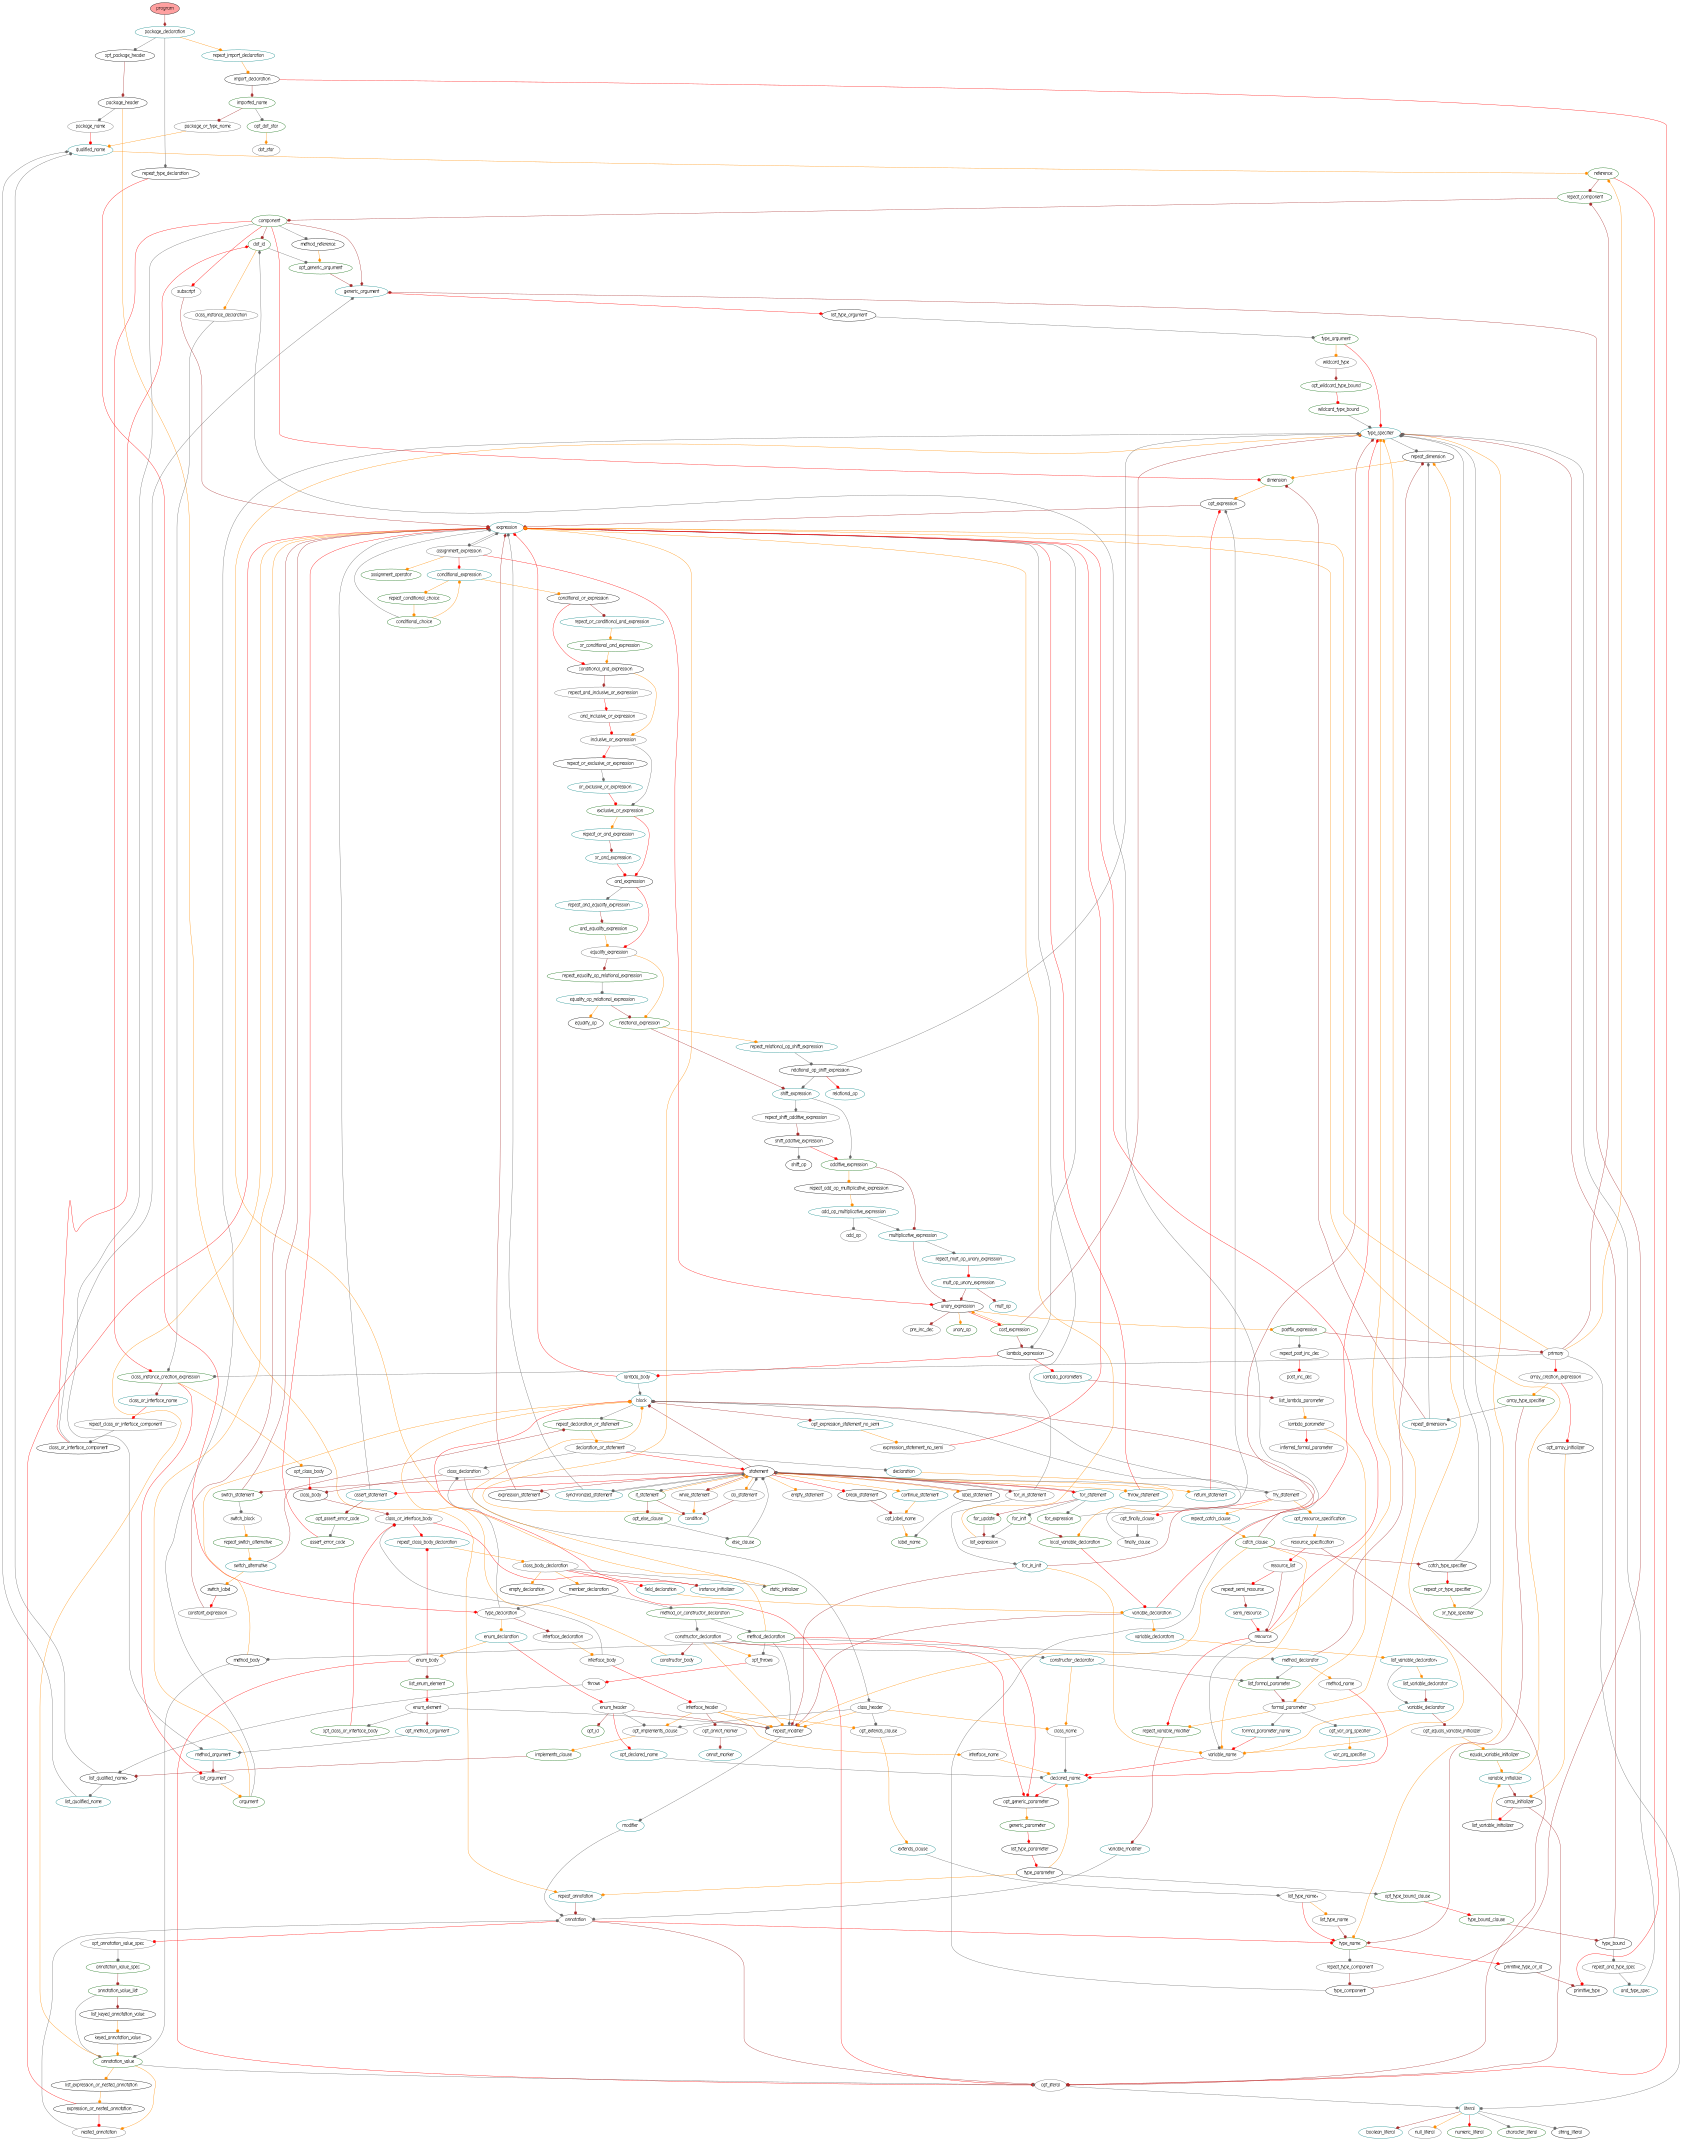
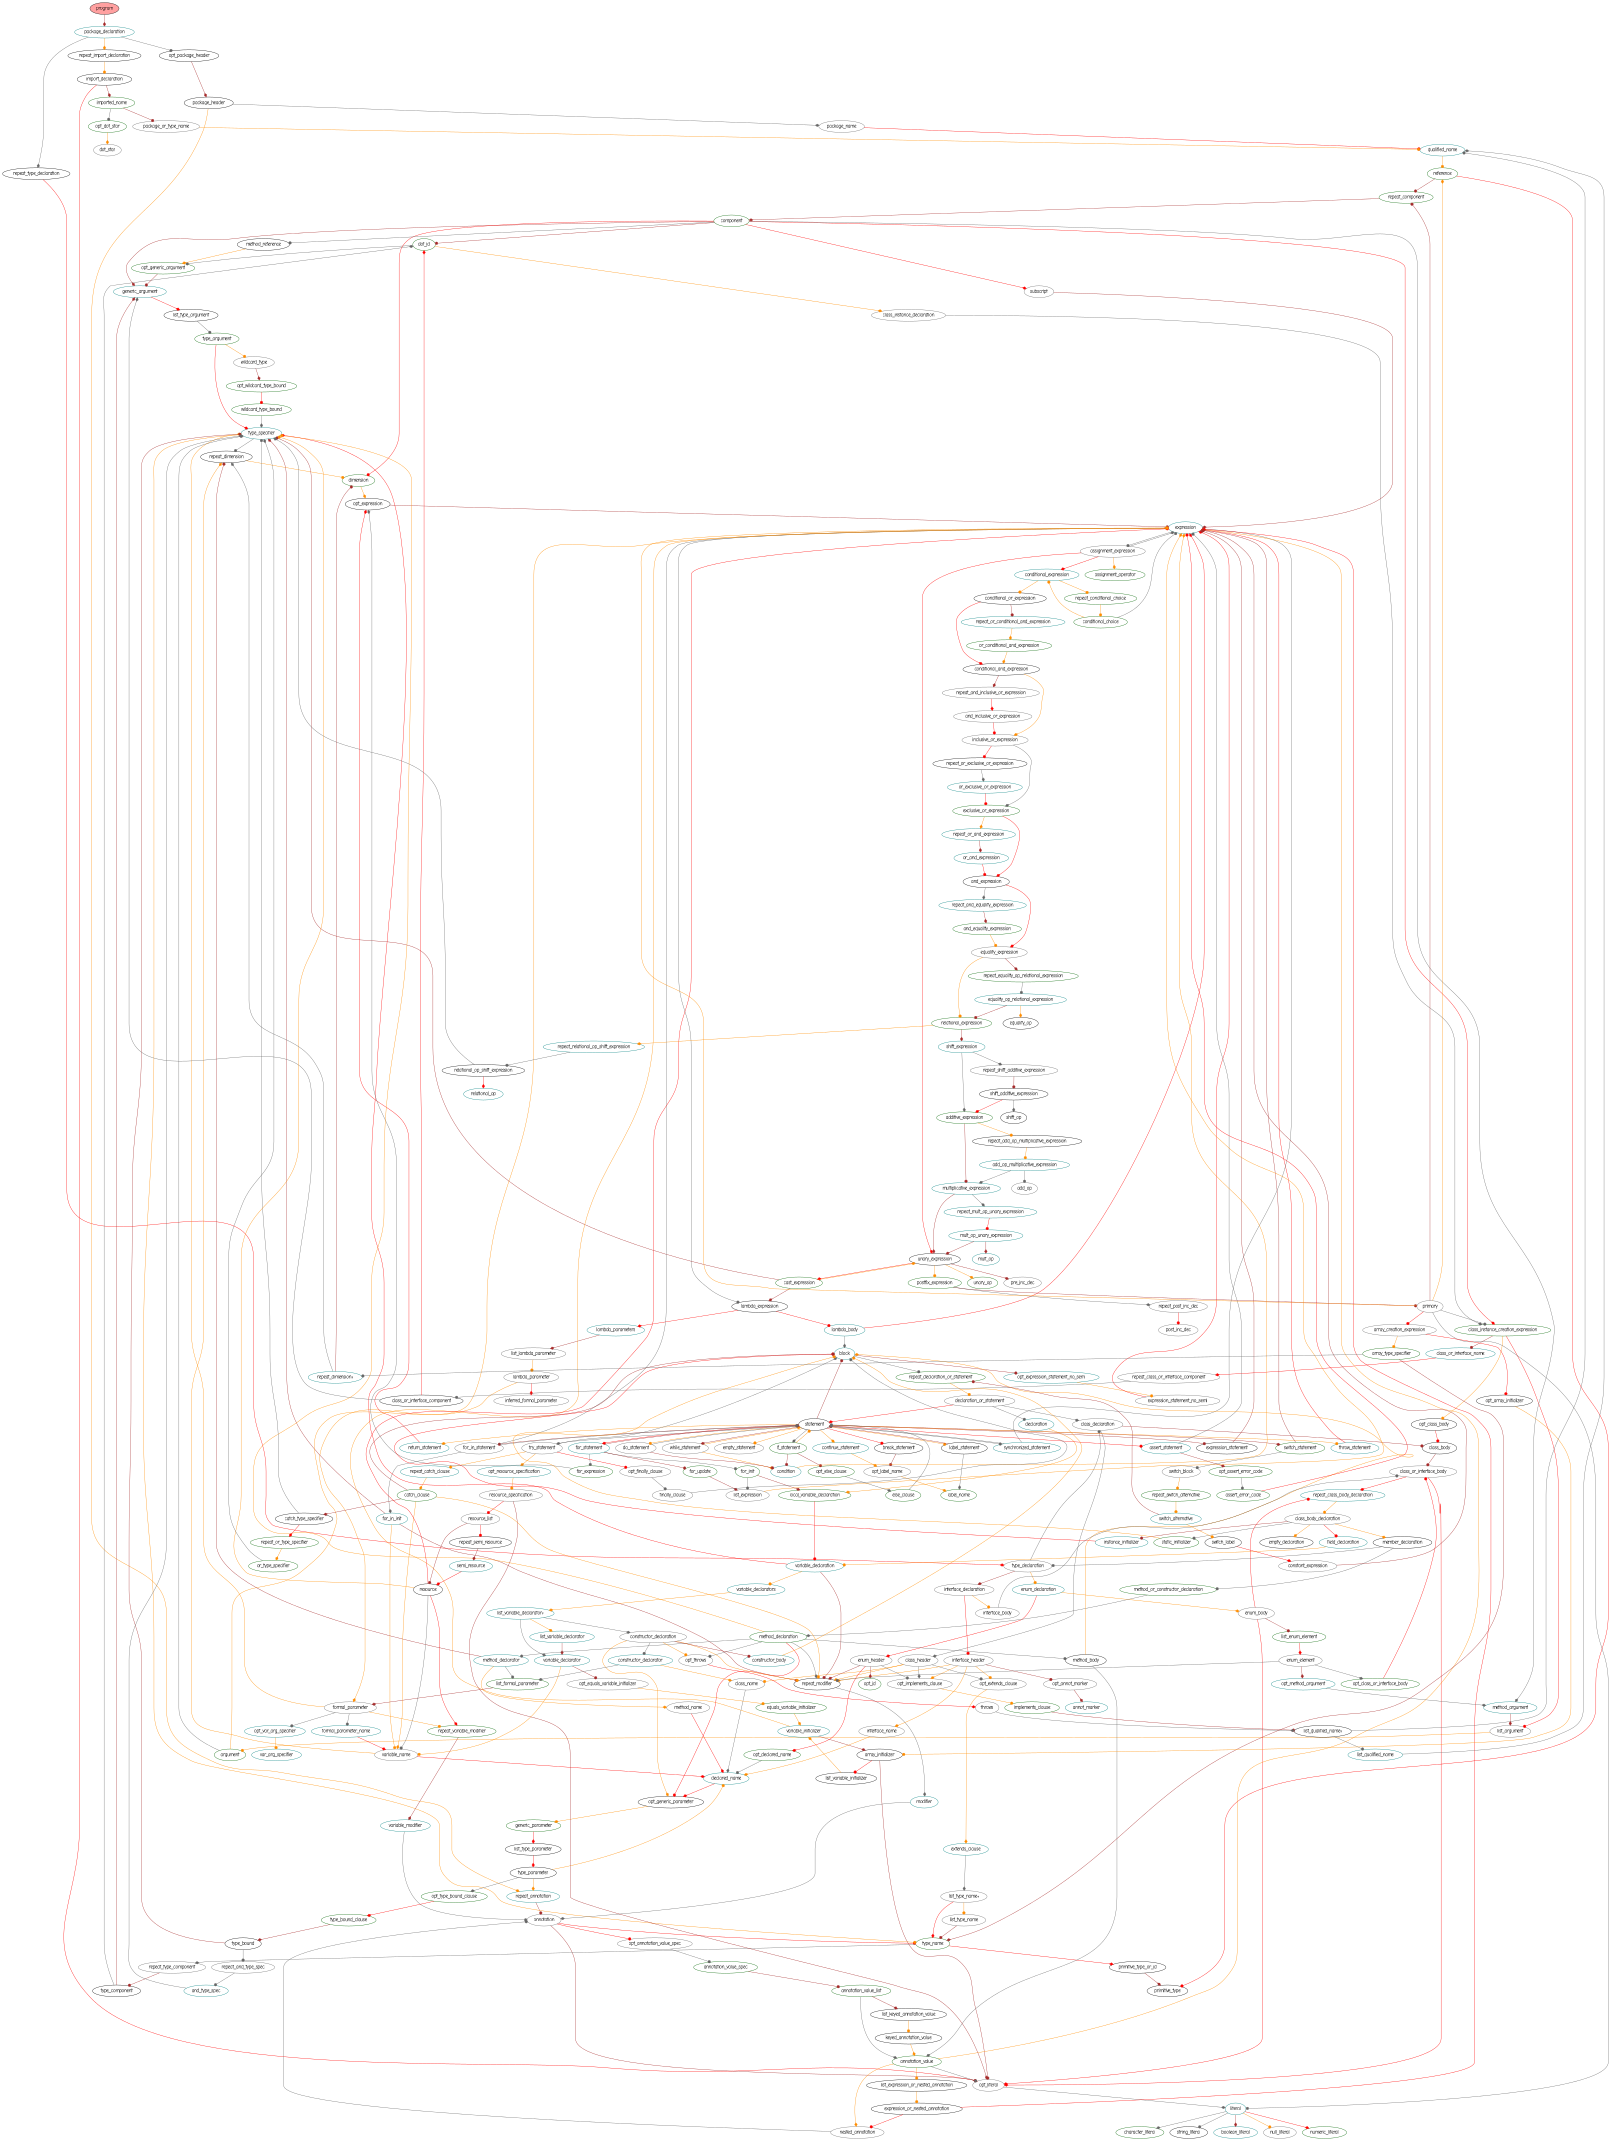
(238, 56) -> (104, 56)
(810, 1081) -> none
(696, 1623) -> (585, 1625)
(926, 1646) -> (656, 1685)
(651, 1683) -> (966, 1622)
(639, 1755) -> (772, 1755)
(1350, 1954) -> (557, 1953)
